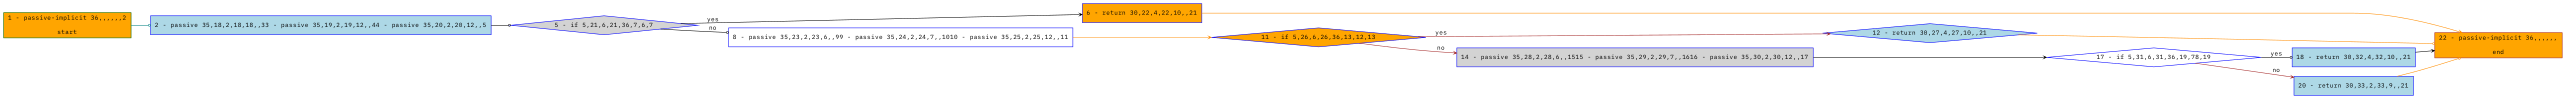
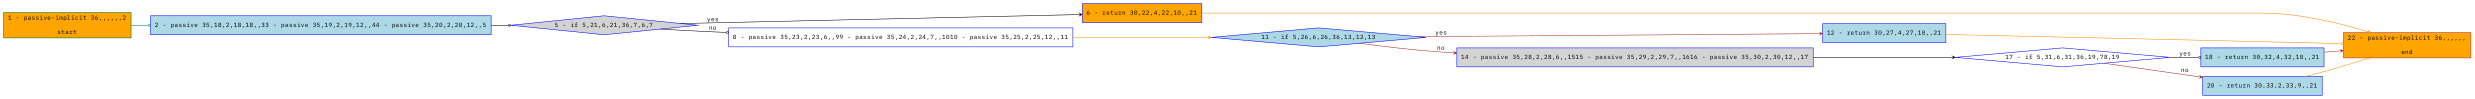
(1930, 33) -> (1884, 33)
(1319, 37) -> (1319, 37)
(2424, 52) -> (2332, 52)
